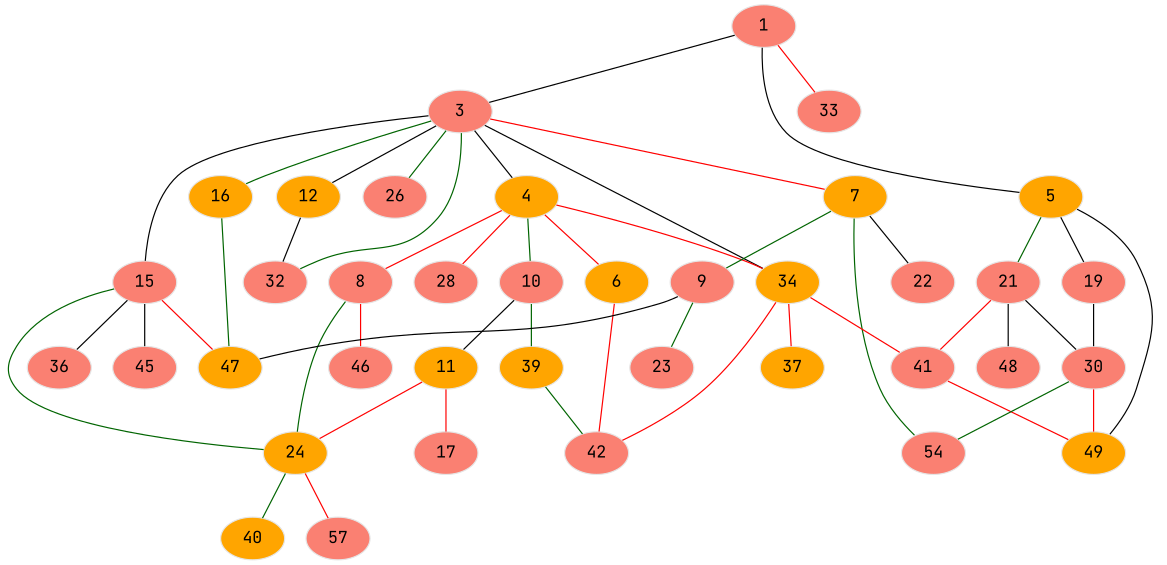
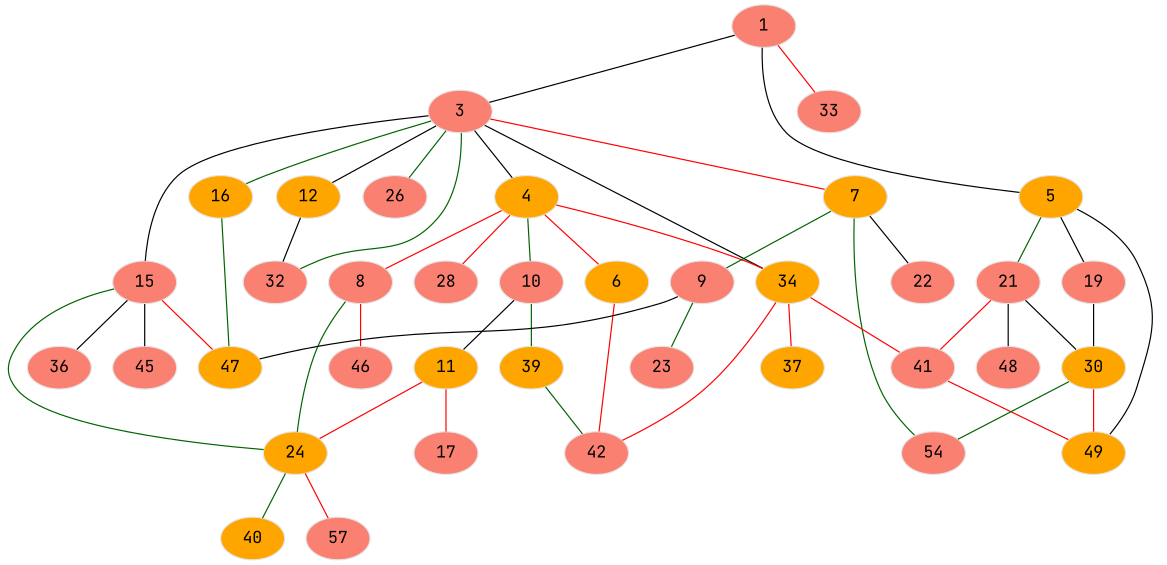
(1094, 368) -> (1094, 368)
